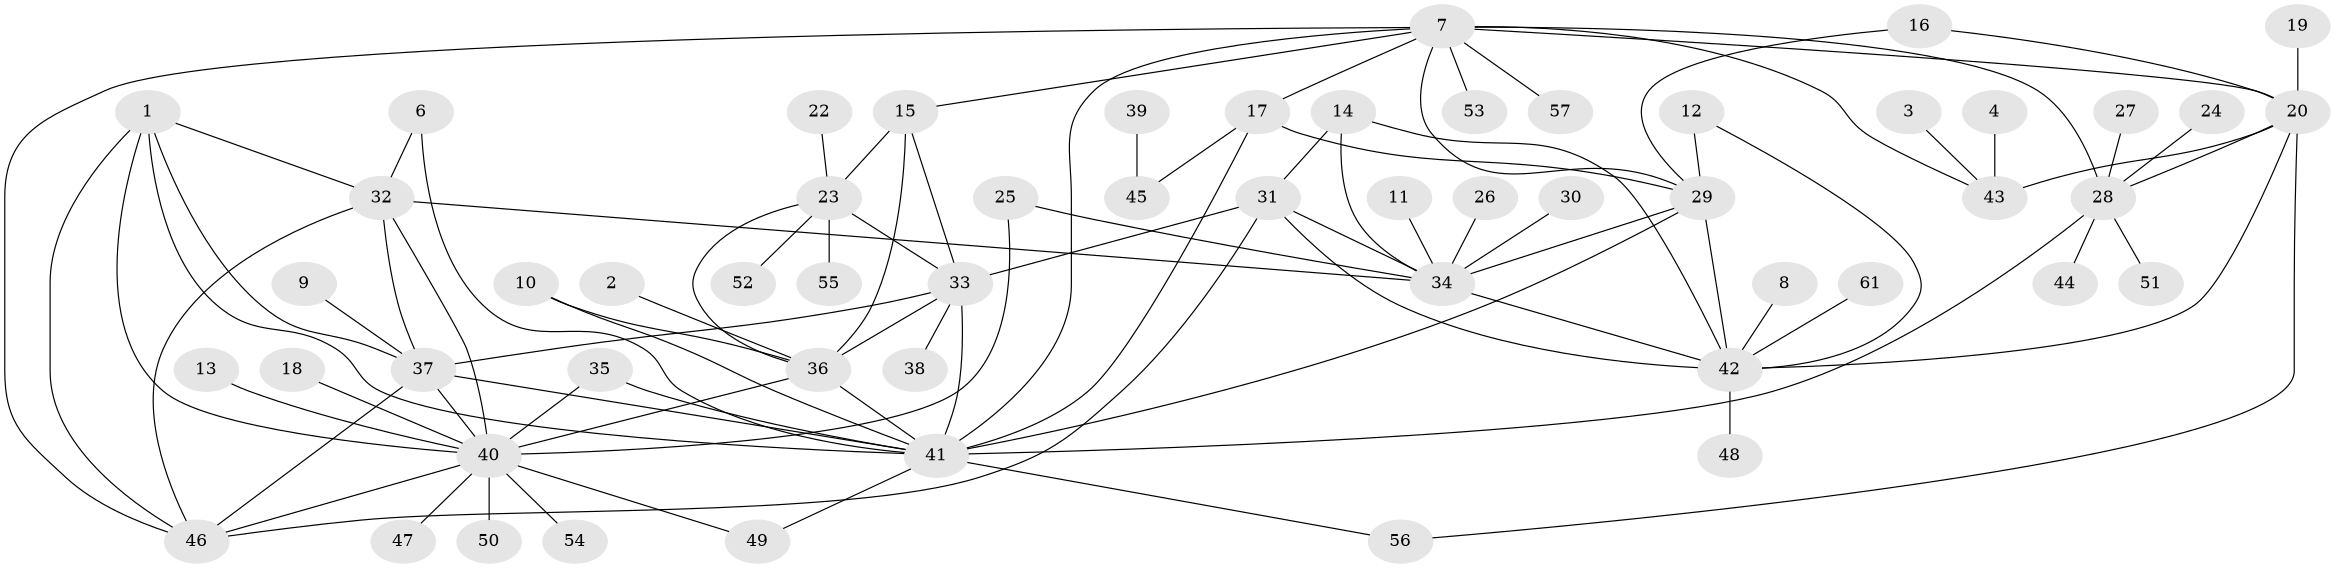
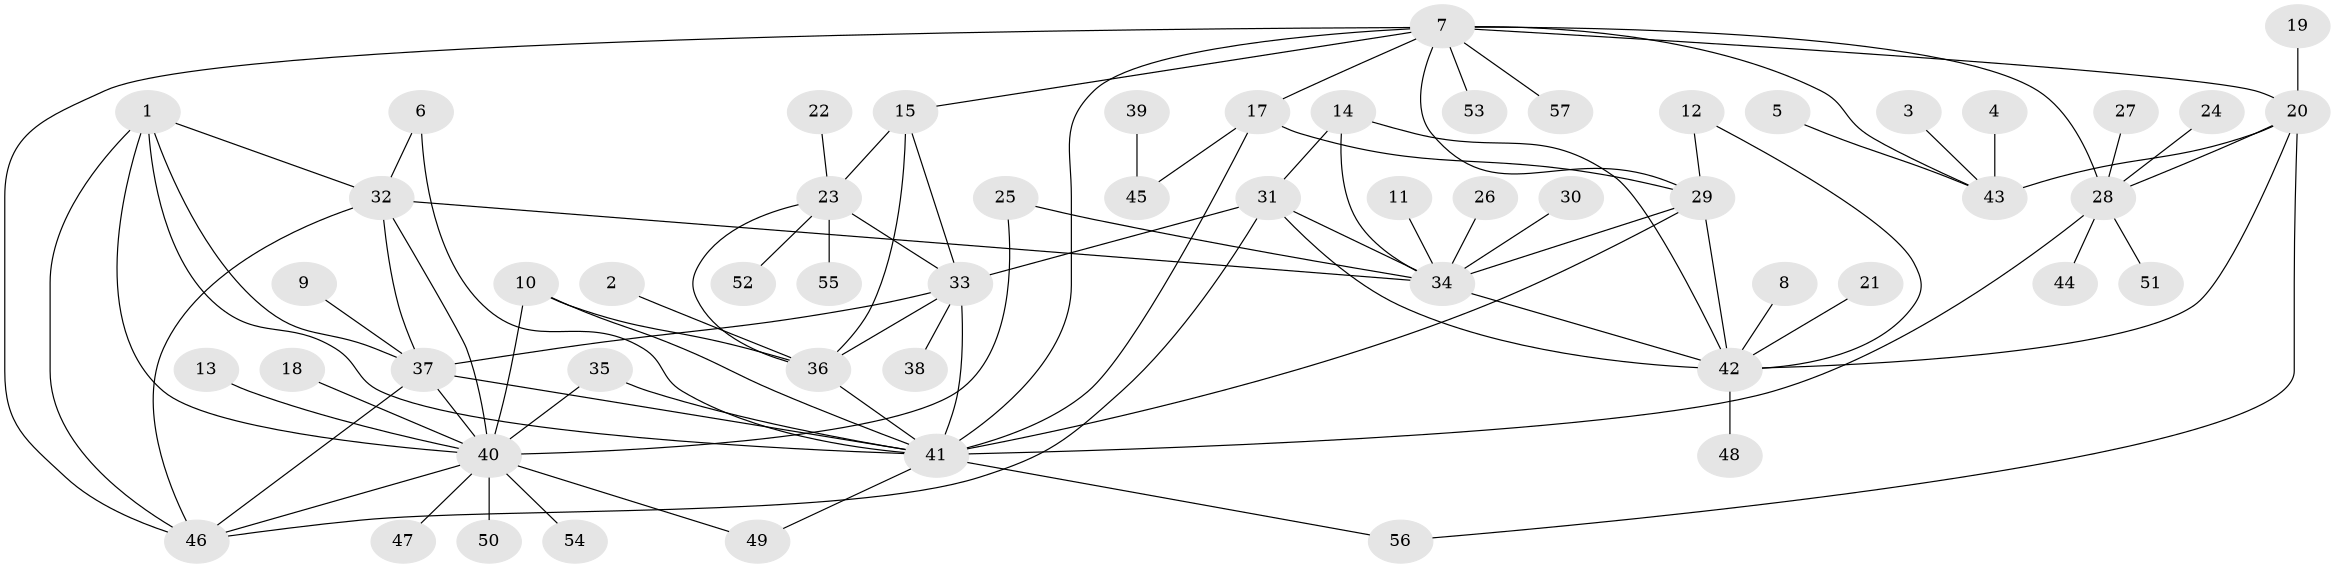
(1920, 26) -> none
none -> (1778, 112)
(1871, 284) -> (1871, 284)
(640, 416) -> (510, 370)
